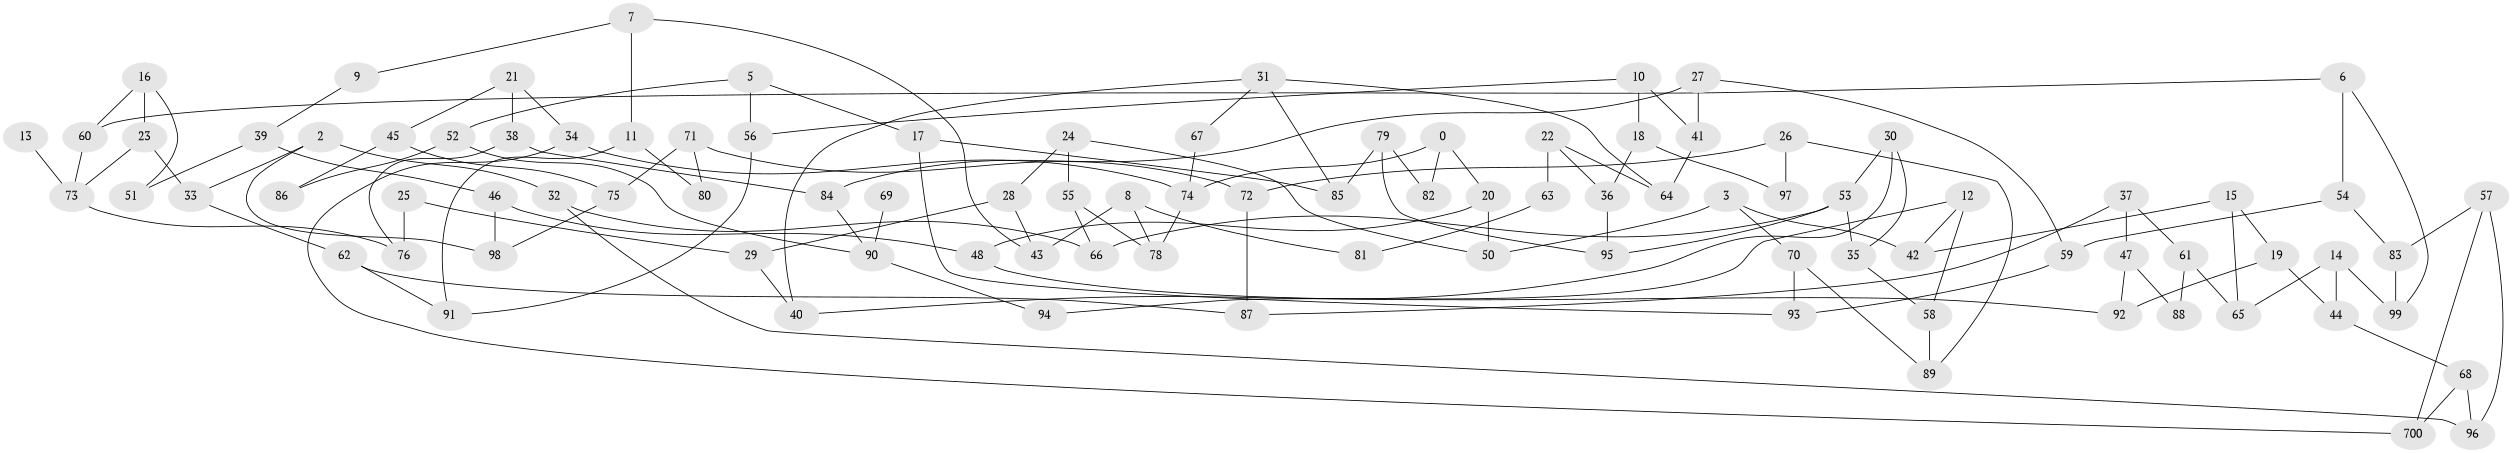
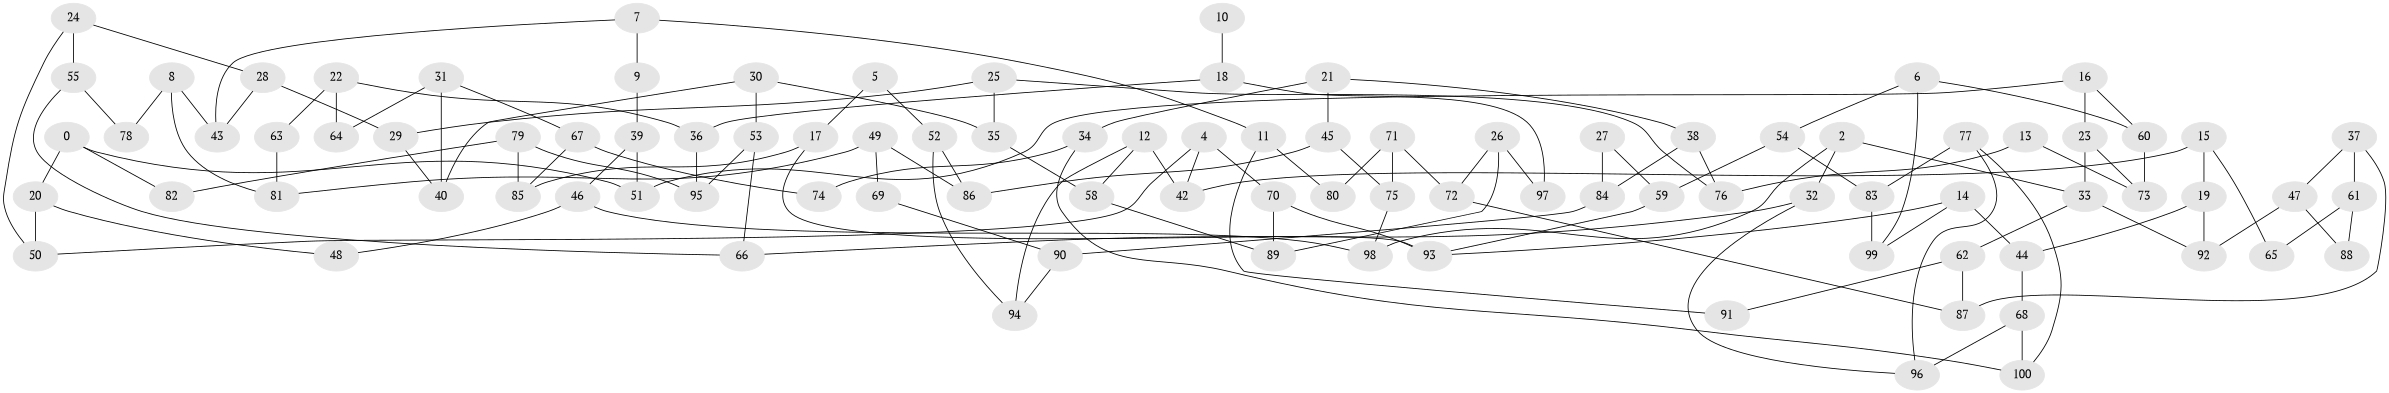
(750, 137) -> none
none -> (875, 137)
(1698, 137) -> none
(1302, 139) -> (550, 165)
(1310, 167) -> (393, 164)
(660, 197) -> (959, 250)
(1726, 197) -> (1204, 137)
(2487, 197) -> (1966, 137)
(238, 226) -> (1903, 170)
(1172, 226) -> none
(1849, 226) -> (994, 108)
(2287, 286) -> (1698, 237)
(1766, 298) -> (2146, 227)
(2413, 435) -> (2022, 375)
